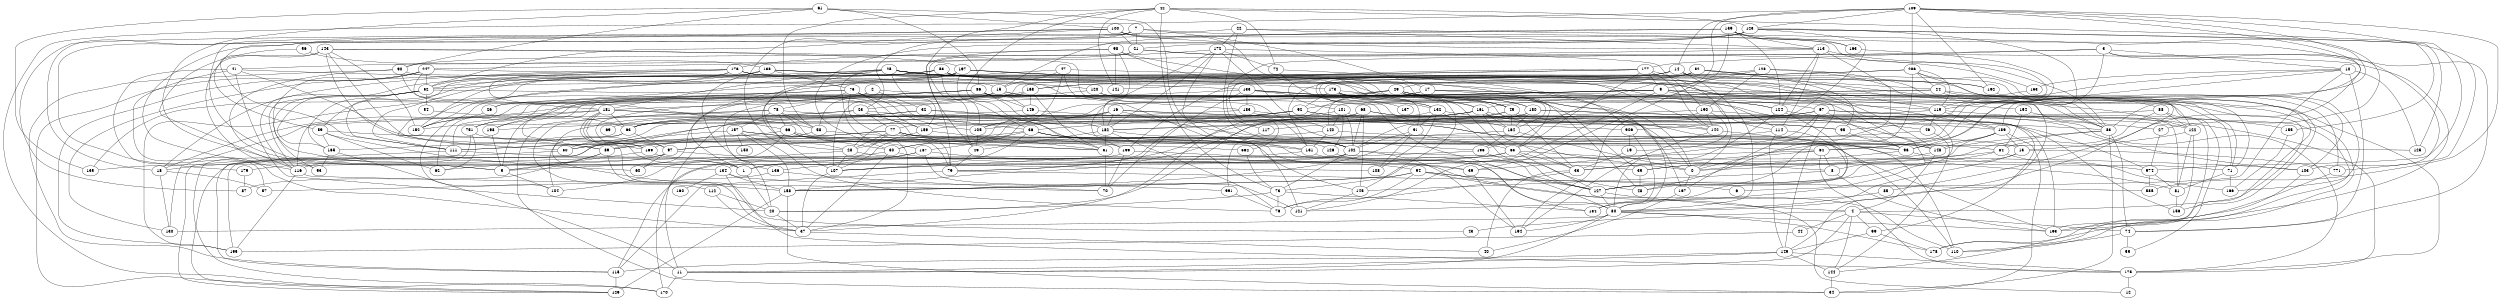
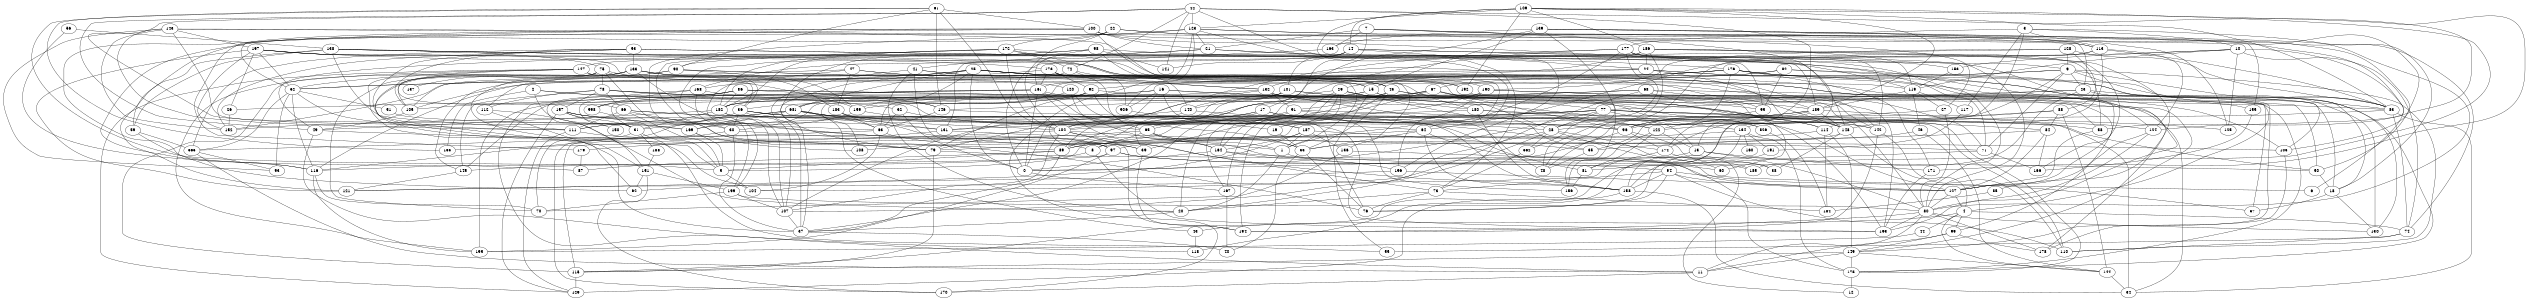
(560, 26) -> (1107, 215)
(916, 27) -> (937, 69)
(426, 69) -> (581, 69)
(1912, 69) -> (1646, 49)
none -> (1248, 76)
none -> (774, 78)
(1316, 90) -> (1329, 106)
(426, 110) -> (389, 110)
(607, 110) -> (793, 110)
(2023, 110) -> none
(1522, 120) -> (1263, 143)
(1854, 121) -> none
(470, 130) -> (646, 171)
(491, 130) -> (592, 110)
(608, 130) -> none
(713, 141) -> (1401, 137)
(783, 141) -> (1539, 140)
(332, 151) -> (192, 151)
none -> (656, 151)
(1331, 151) -> (1763, 130)
(1972, 152) -> (1373, 153)
(432, 154) -> (1636, 154)
(1448, 170) -> (69, 147)
none -> (1774, 171)
(2150, 171) -> (1665, 151)
(2337, 171) -> (1932, 171)
(1654, 175) -> (1946, 168)
(1229, 191) -> (1771, 151)
(2150, 191) -> (1753, 171)
none -> (991, 244)
none -> (1195, 252)
(1276, 270) -> (1827, 249)
